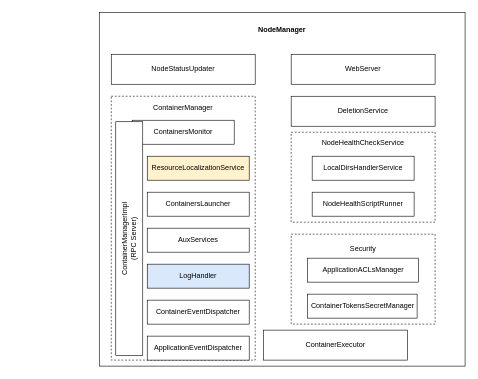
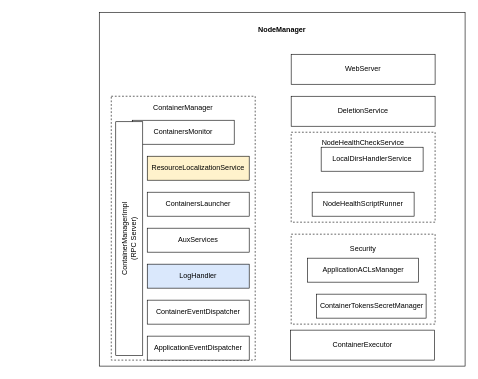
(183, 69) -> none
(363, 168) -> (372, 159)
(363, 306) -> (372, 306)
(336, 345) -> (363, 345)
